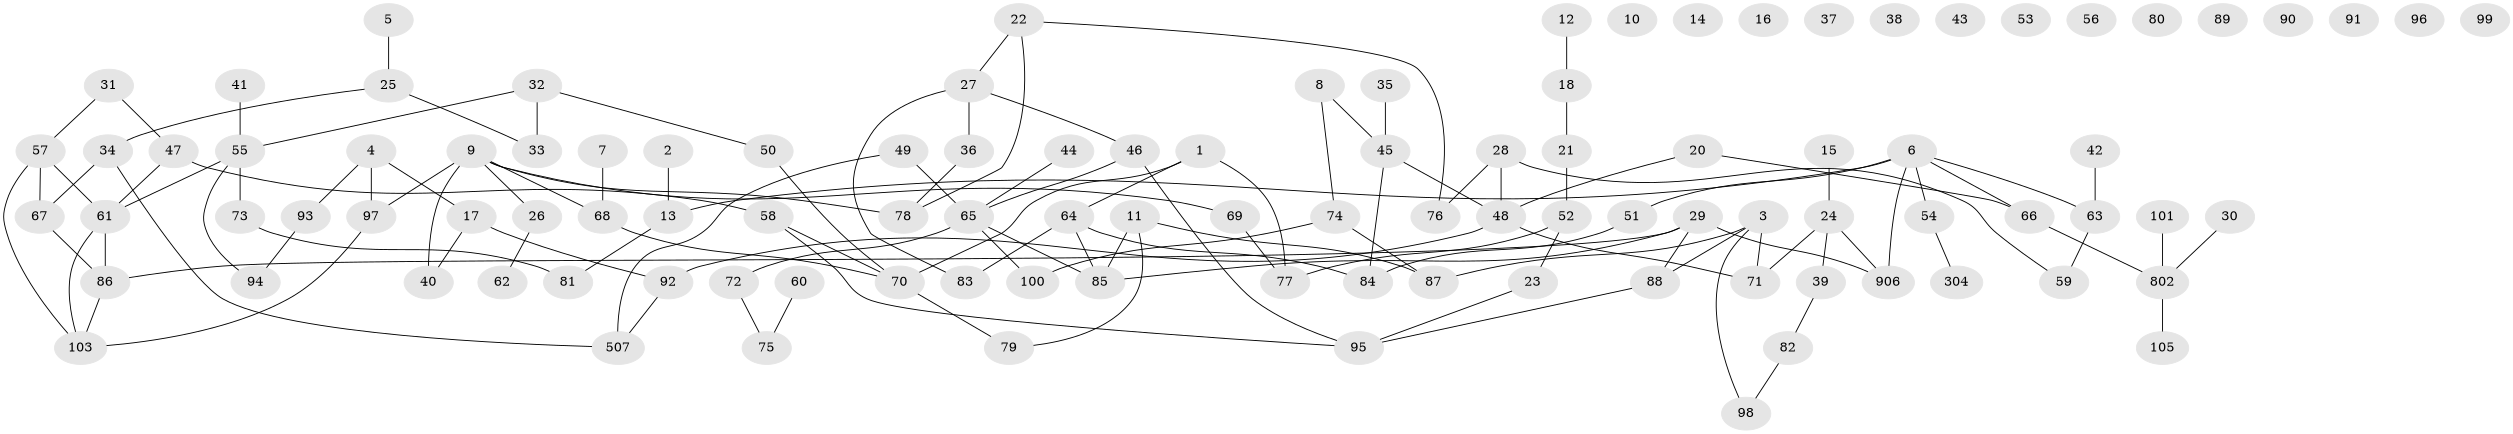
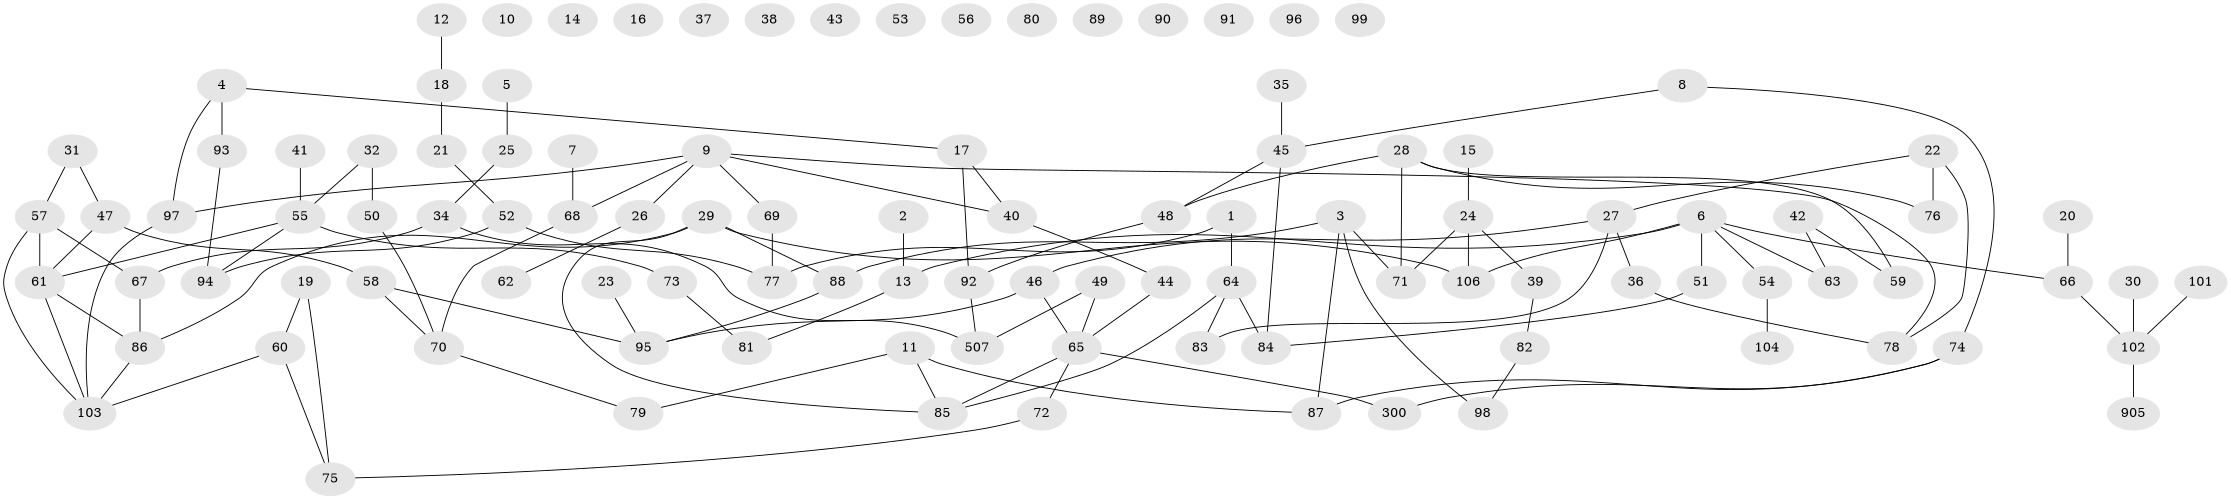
(537, 151) -> none
(1612, 175) -> none
(1042, 198) -> none
none -> (1090, 248)
(2080, 249) -> (1858, 256)
(1550, 250) -> (357, 251)
(1642, 257) -> (1401, 217)
none -> (306, 282)
(1033, 282) -> (1395, 414)
(1888, 282) -> (1468, 282)
(1957, 282) -> (1767, 348)
(2163, 282) -> (2134, 348)
(2163, 348) -> (2134, 414)
none -> (186, 381)
